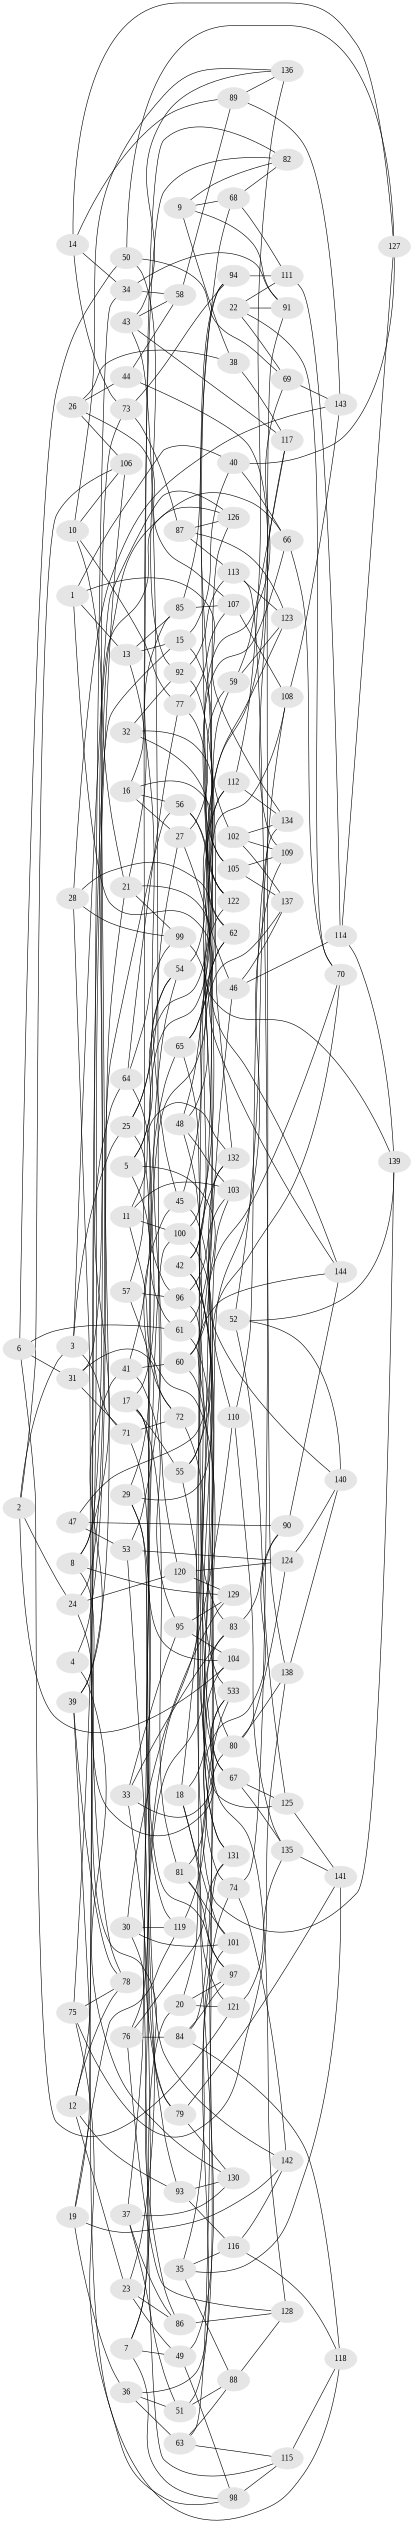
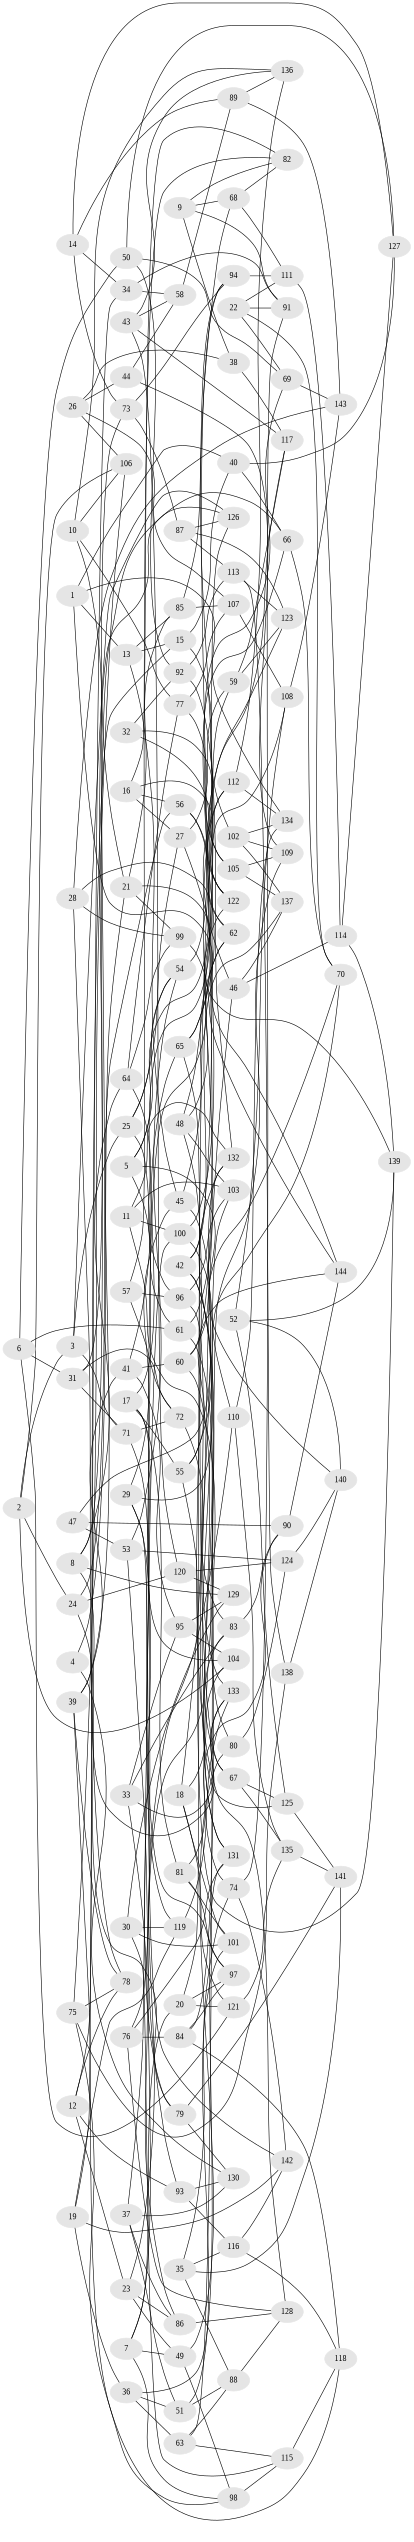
(234, 1692) -> (234, 1692)
(258, 1716) -> none
